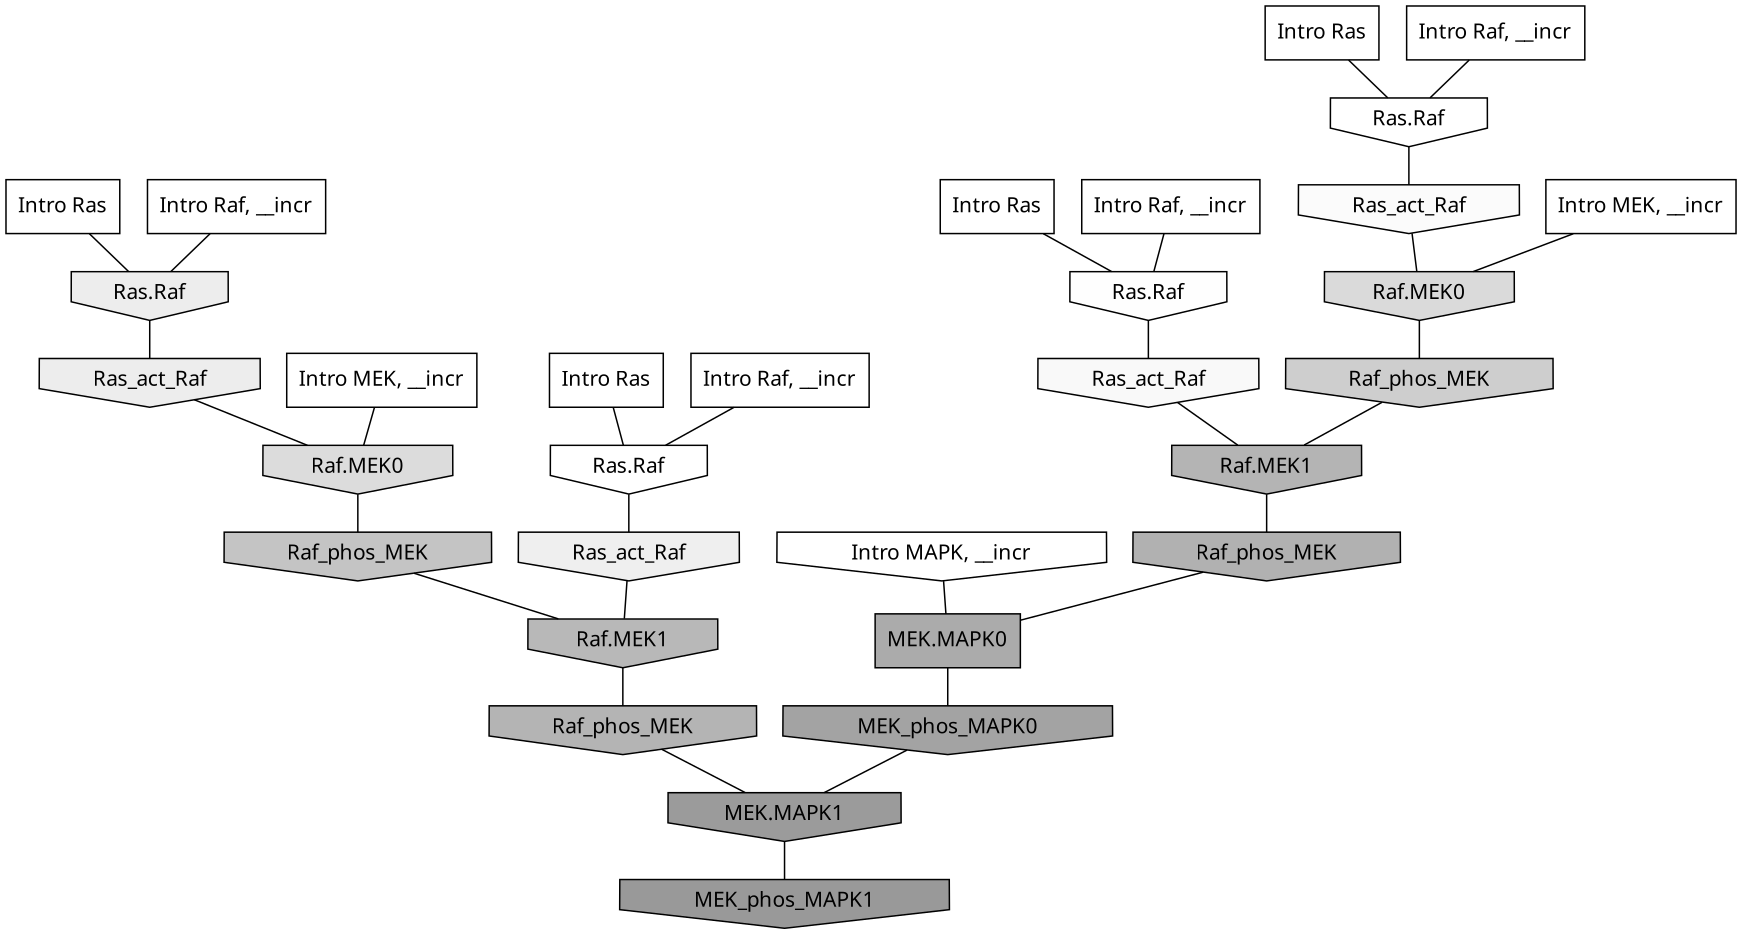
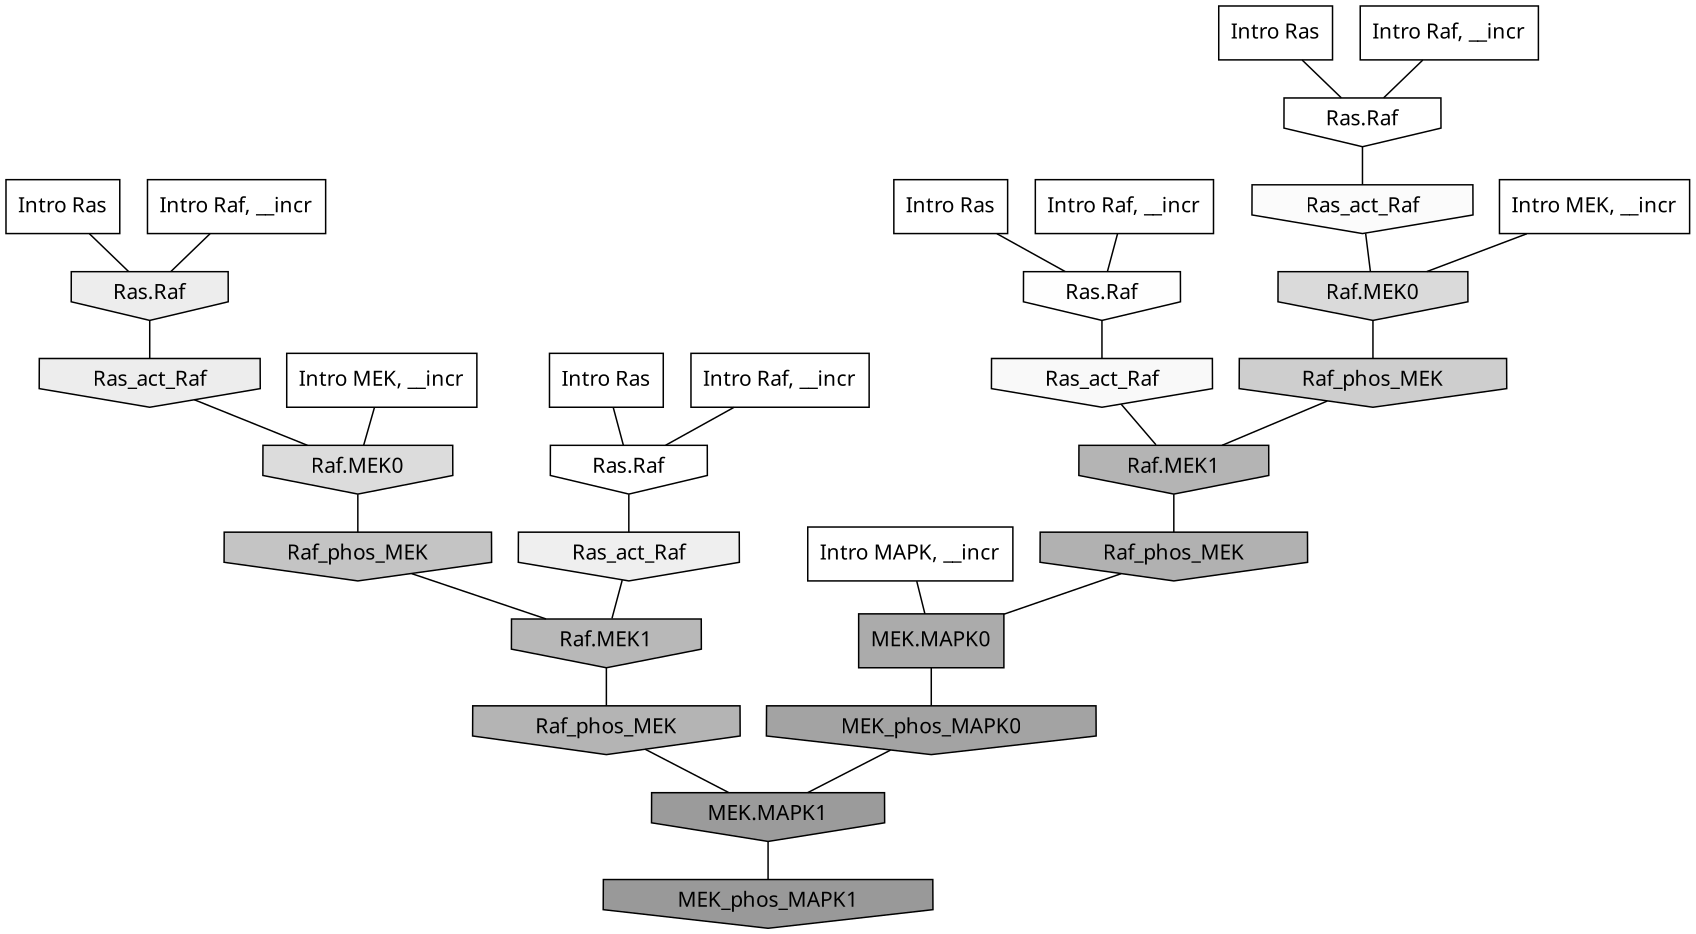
(942, 554) -> (910, 554)
